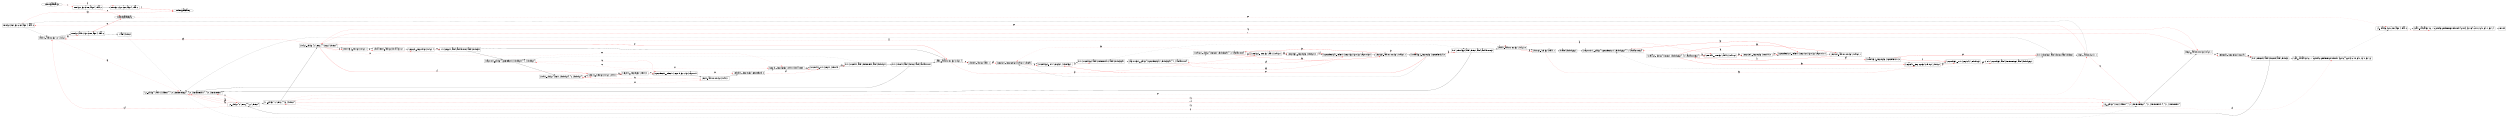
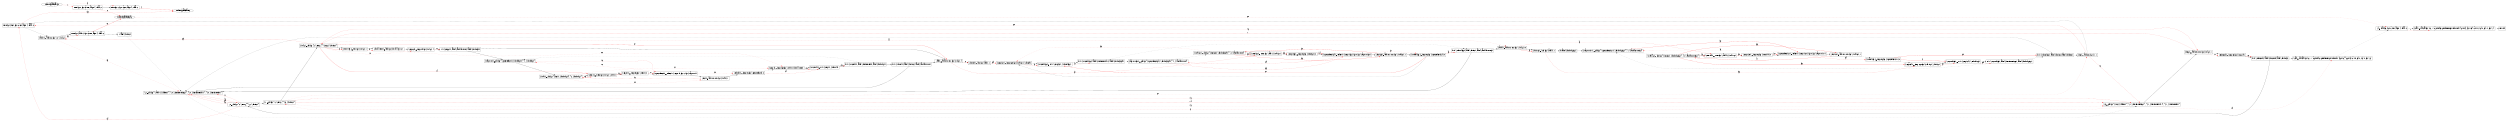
(116, 109) -> (96, 120)
